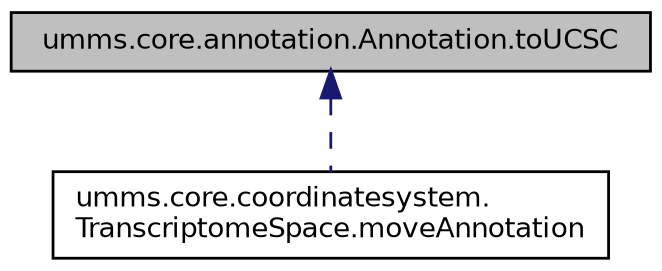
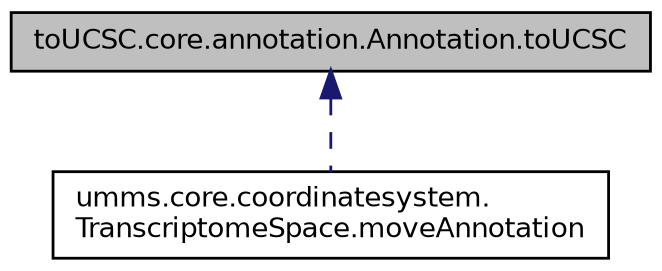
(331, 42) -> (331, 42)
